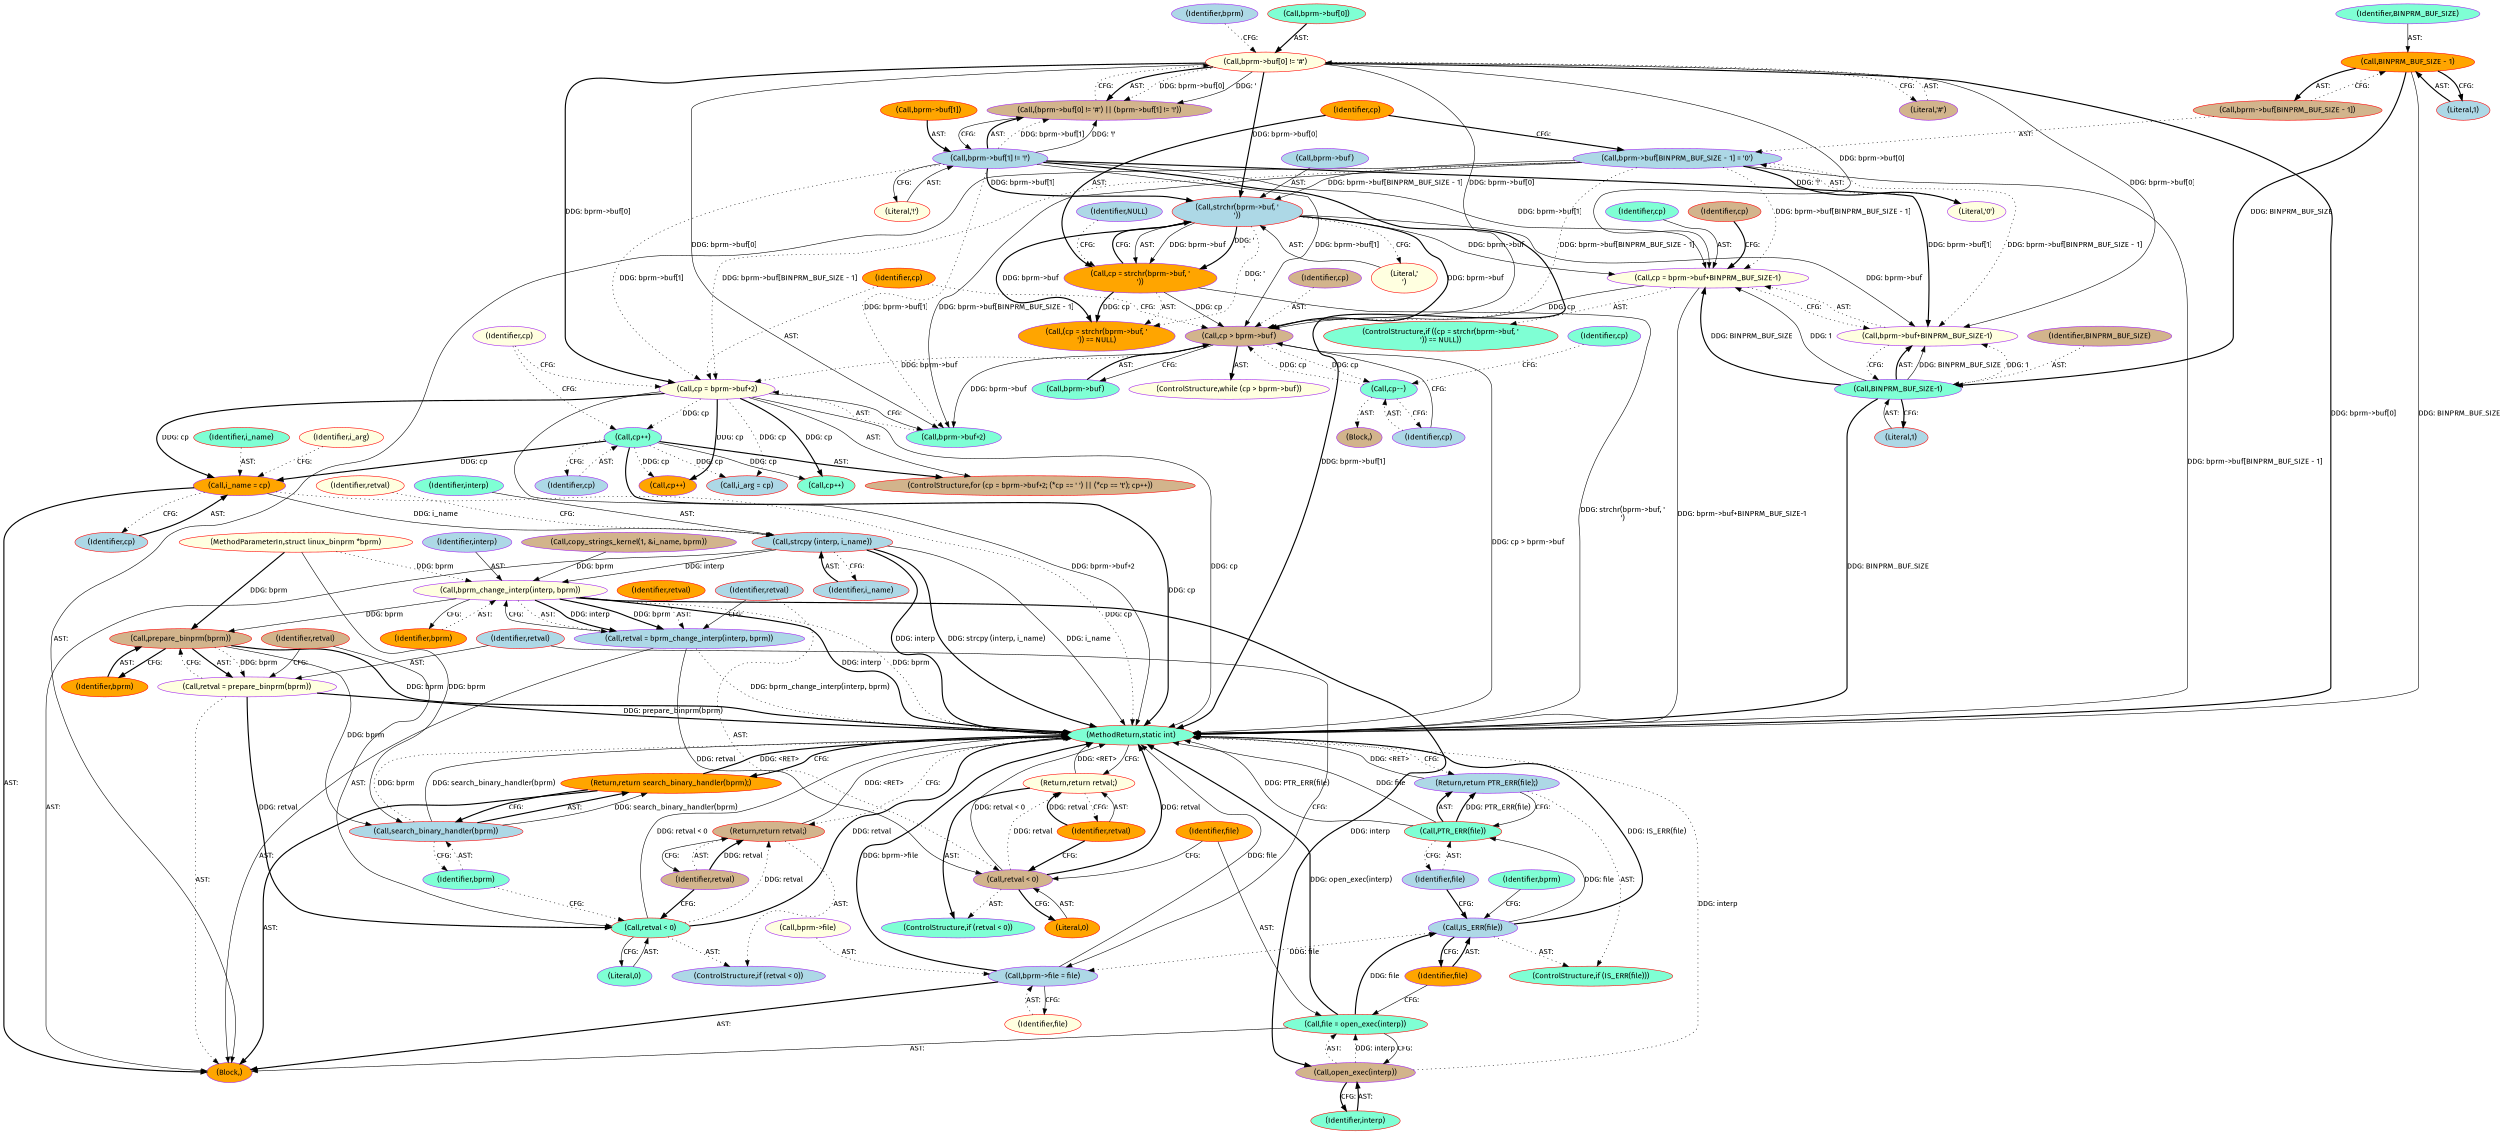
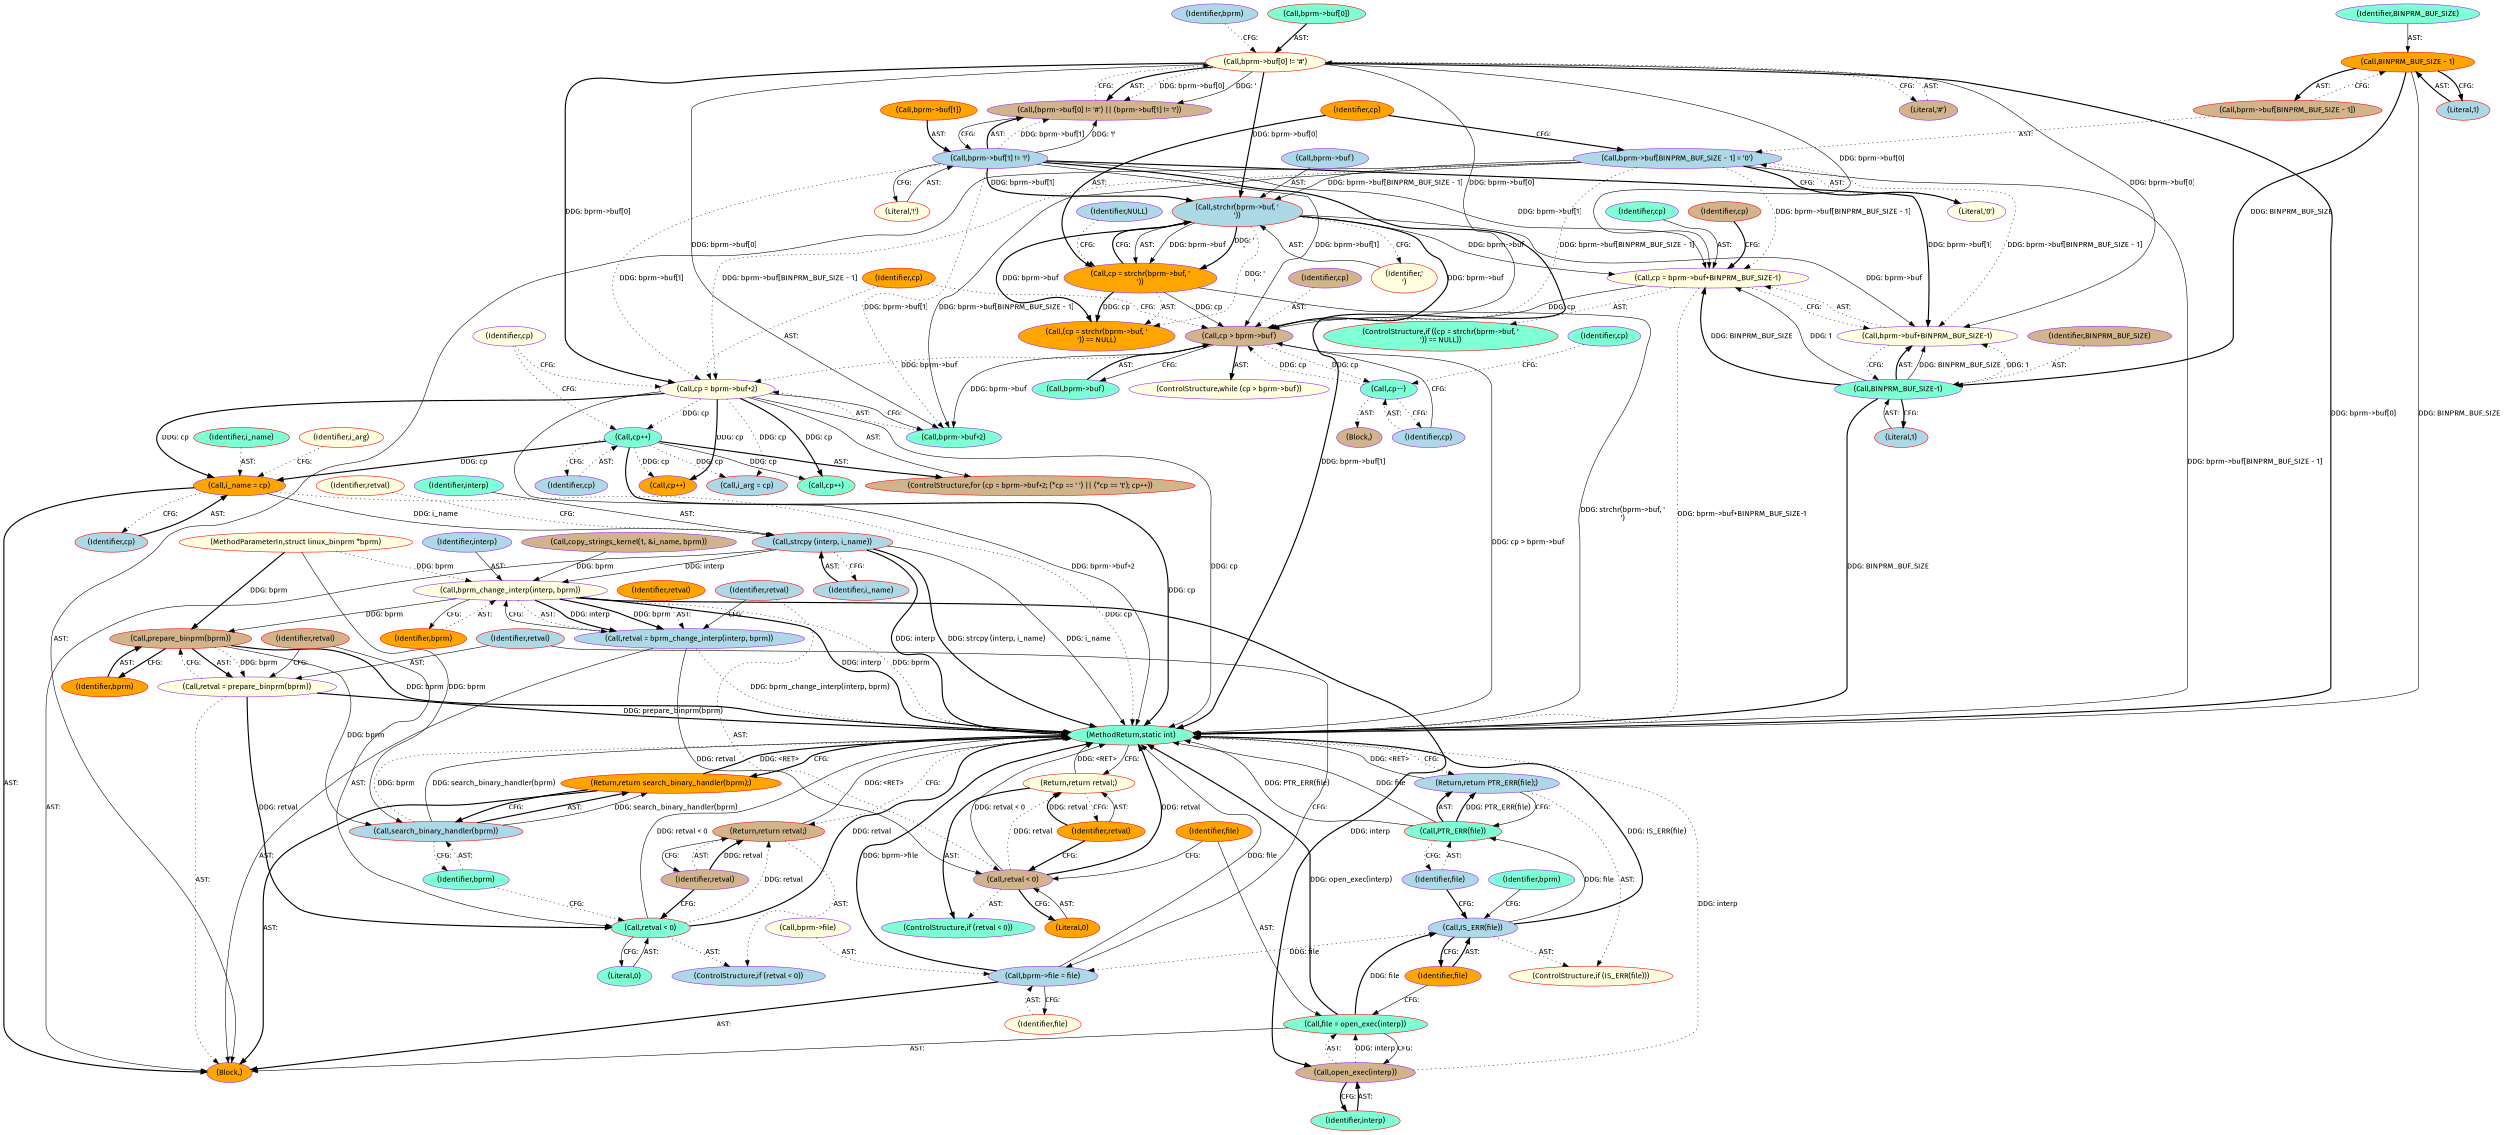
(1809, 183) -> (1809, 183)
(1404, 278) -> (1404, 278)
(1671, 710) -> (1671, 710)
(1591, 976) -> (1591, 976)
